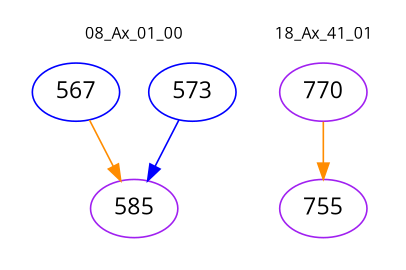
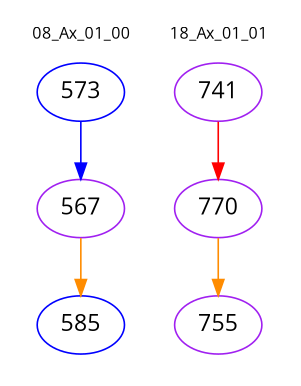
(324, 35) -> (219, 35)
(76, 92) -> (81, 209)
none -> (218, 92)
(167, 143) -> (81, 142)
(134, 209) -> (81, 325)
